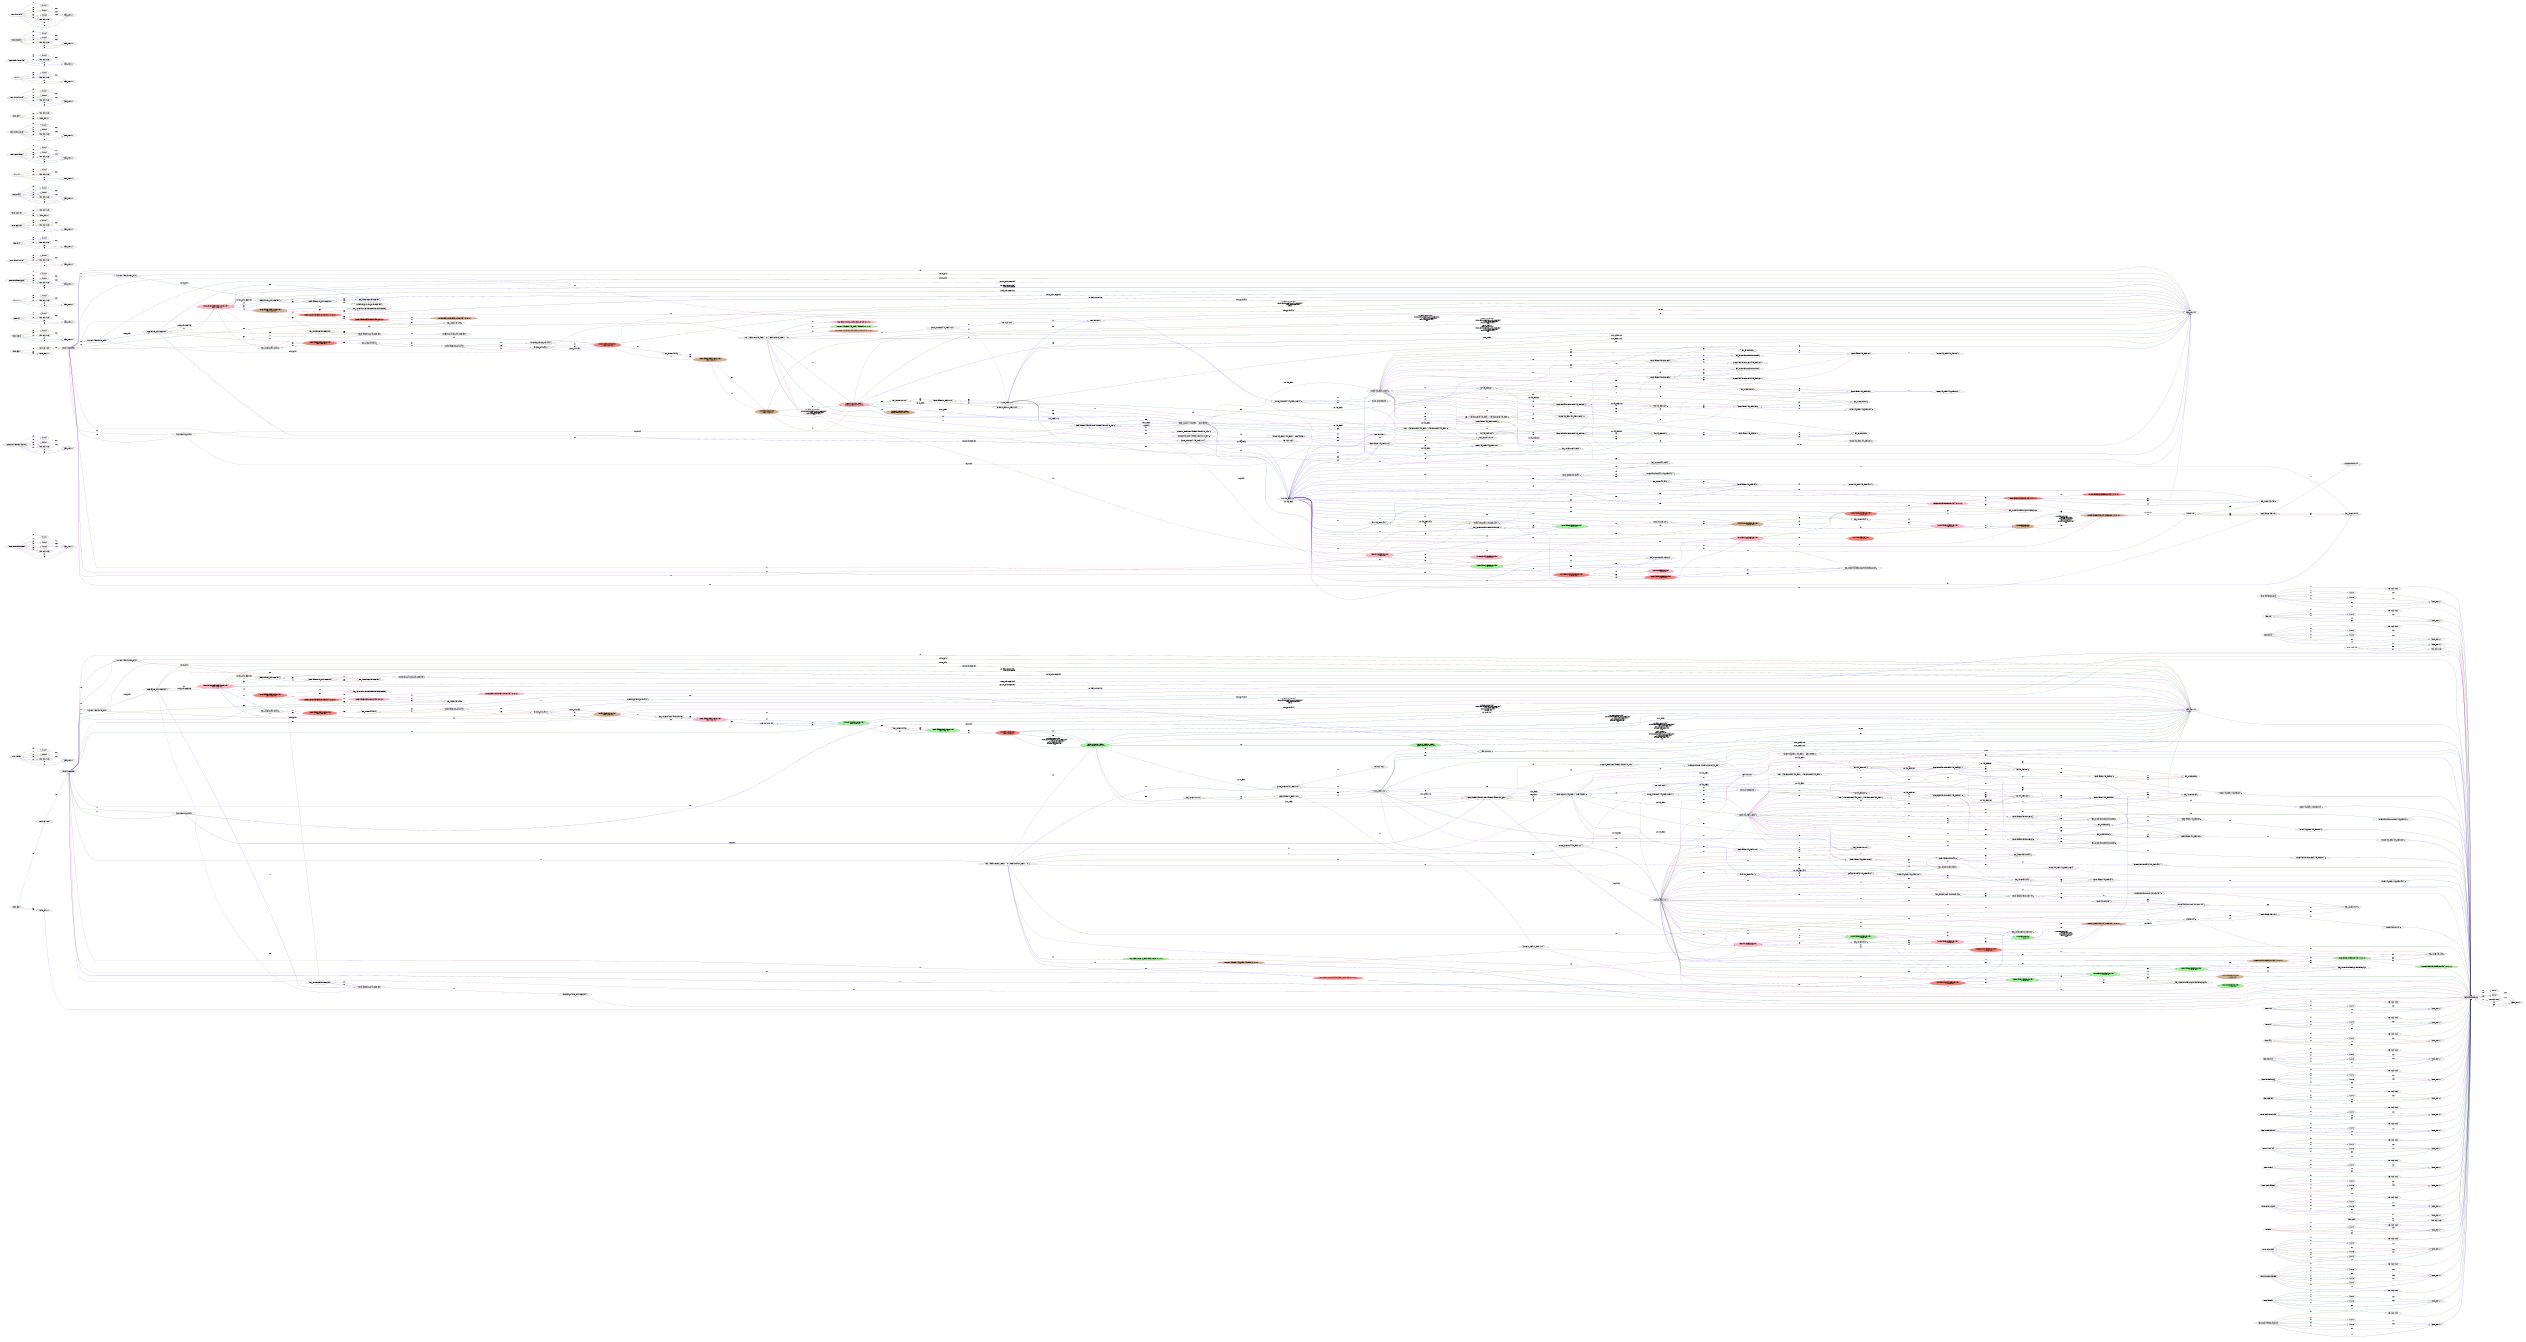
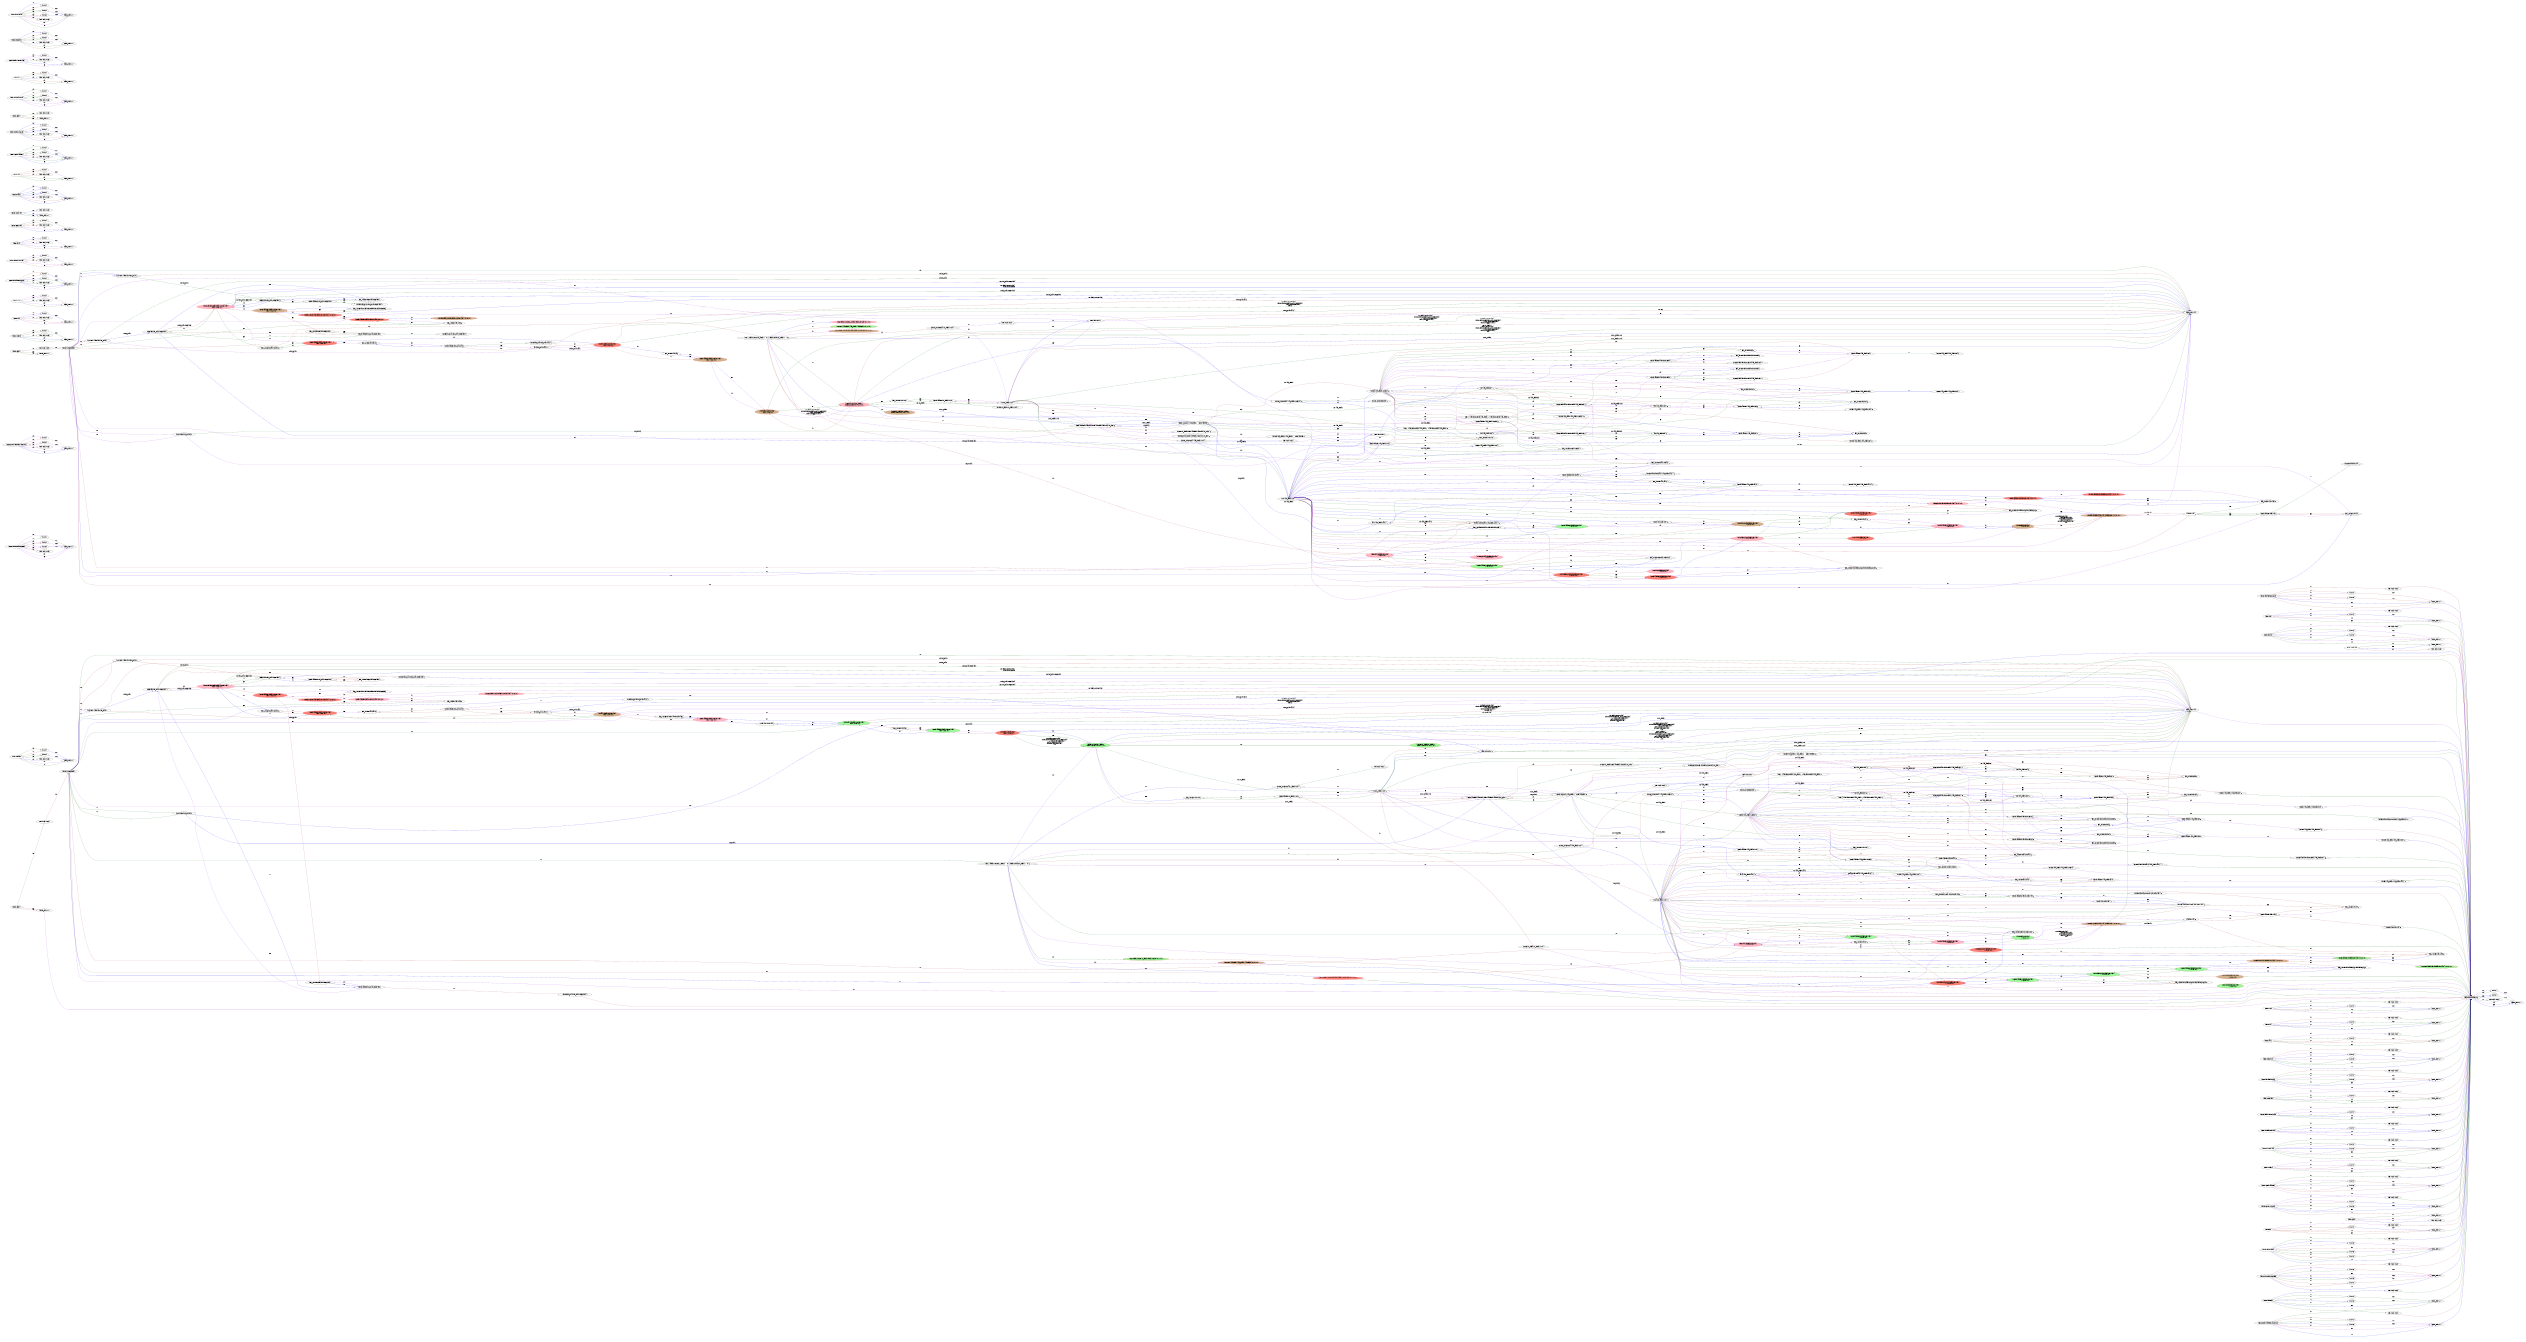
(1500, 528) -> (1500, 528)
